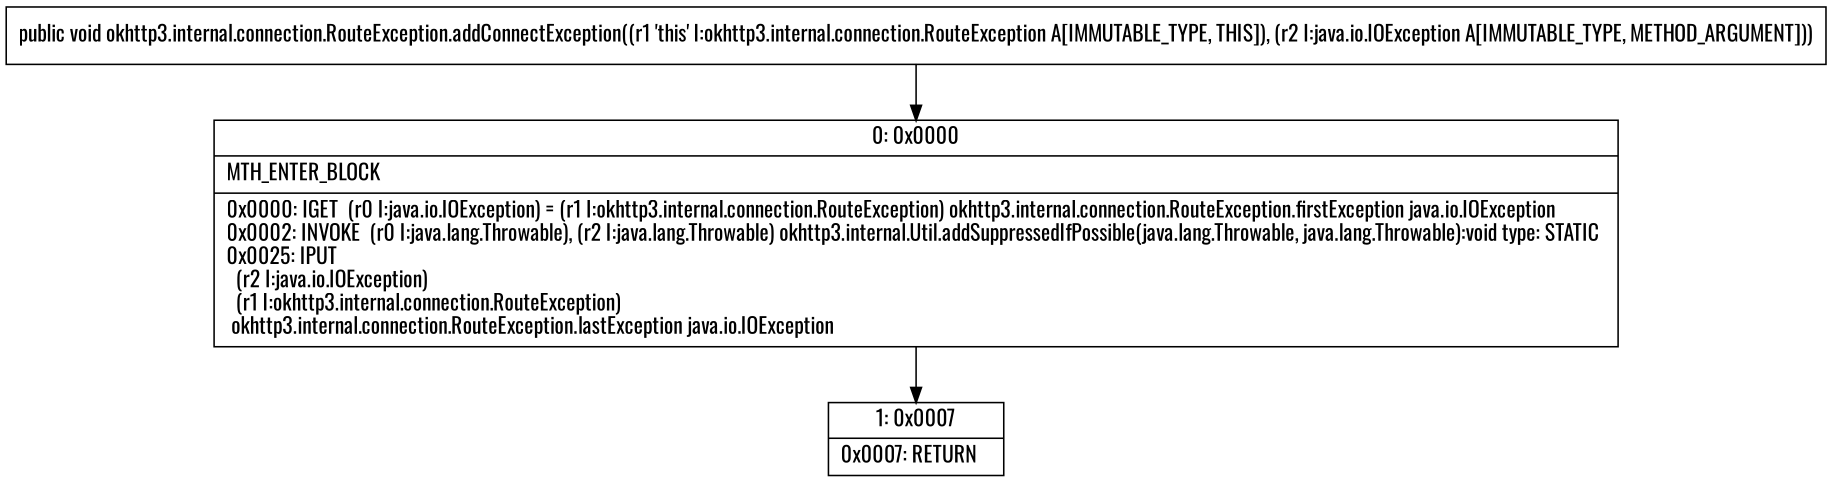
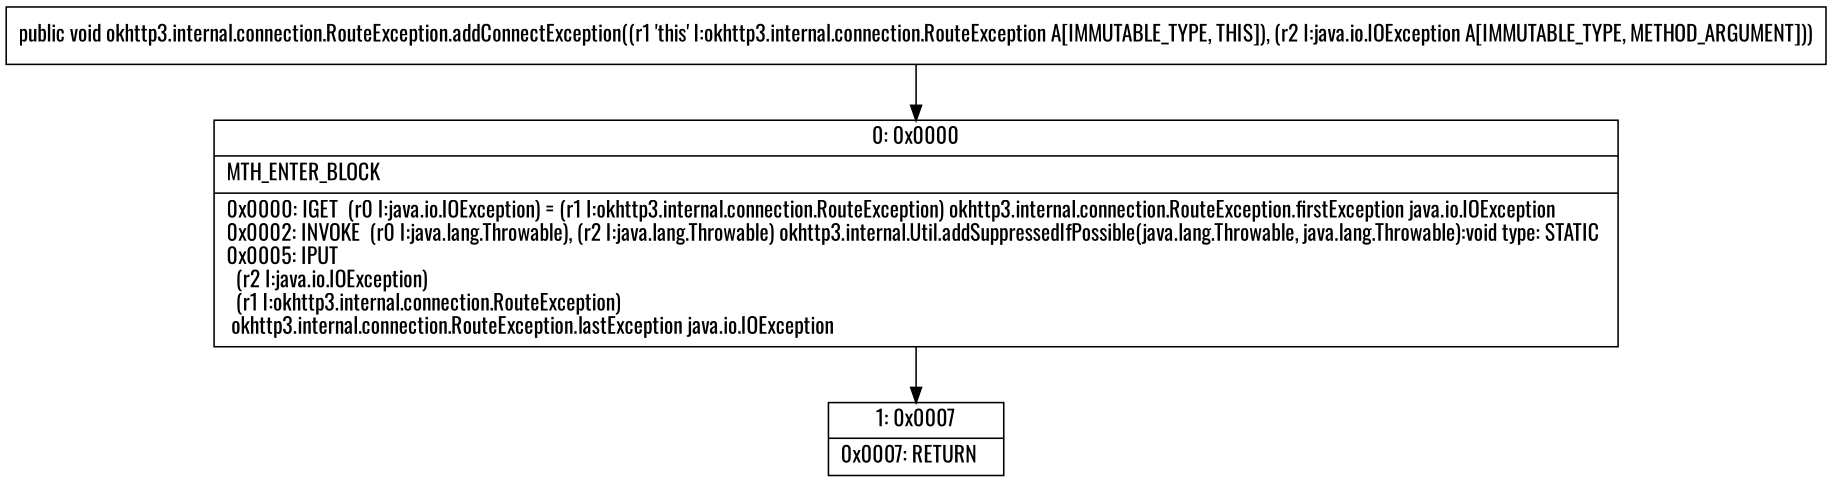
(287, 258) -> (288, 258)
